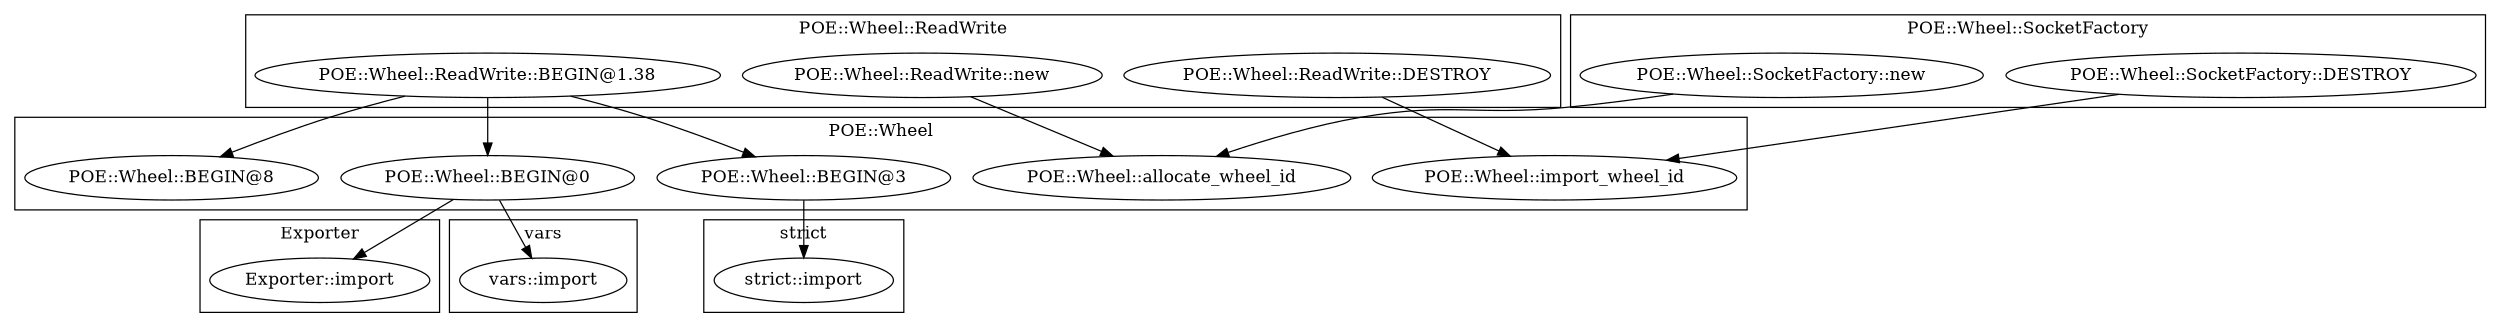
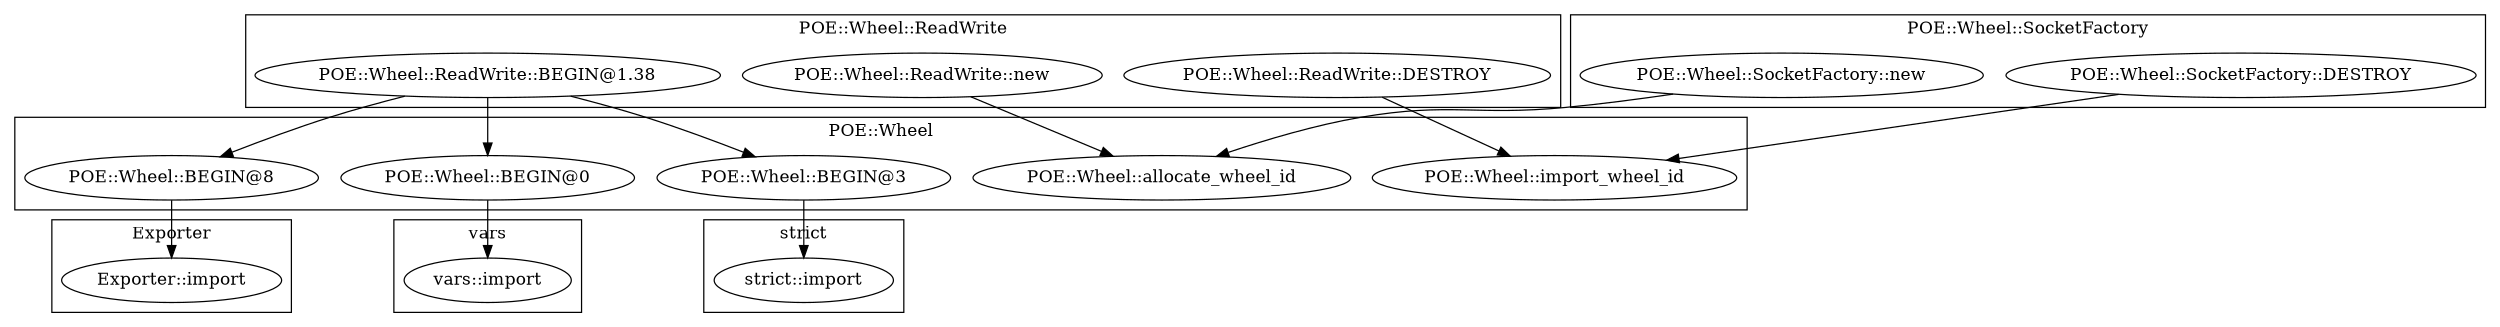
(407, 227) -> (172, 227)
